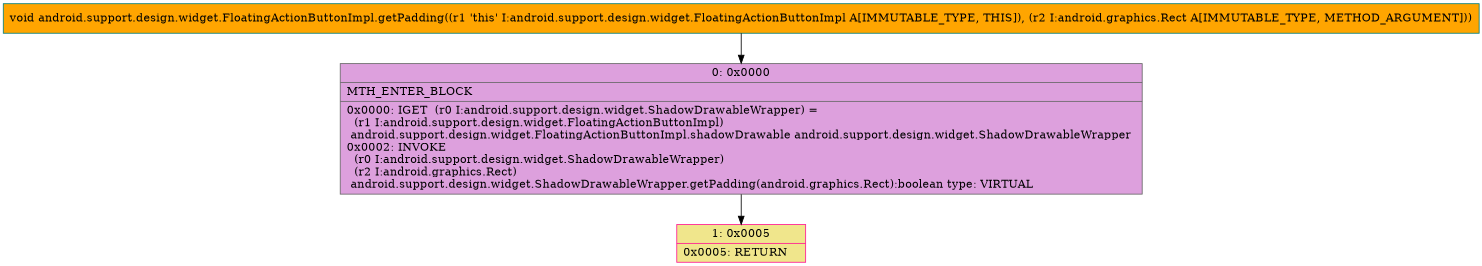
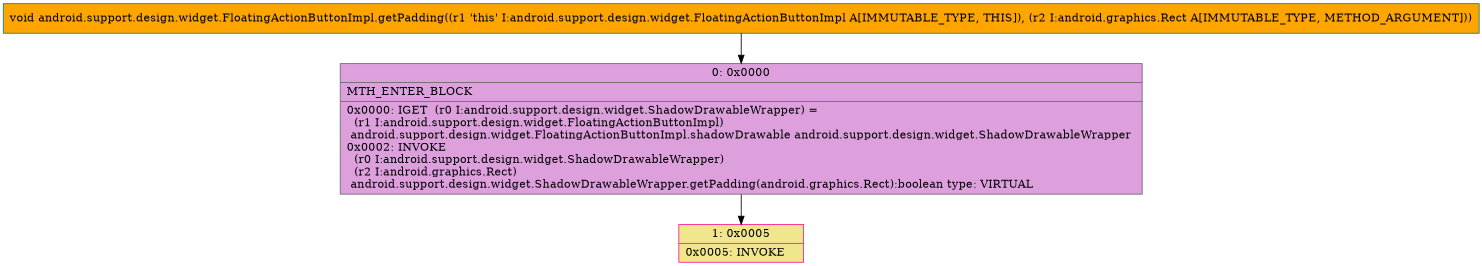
(741, 252) -> (741, 252)
